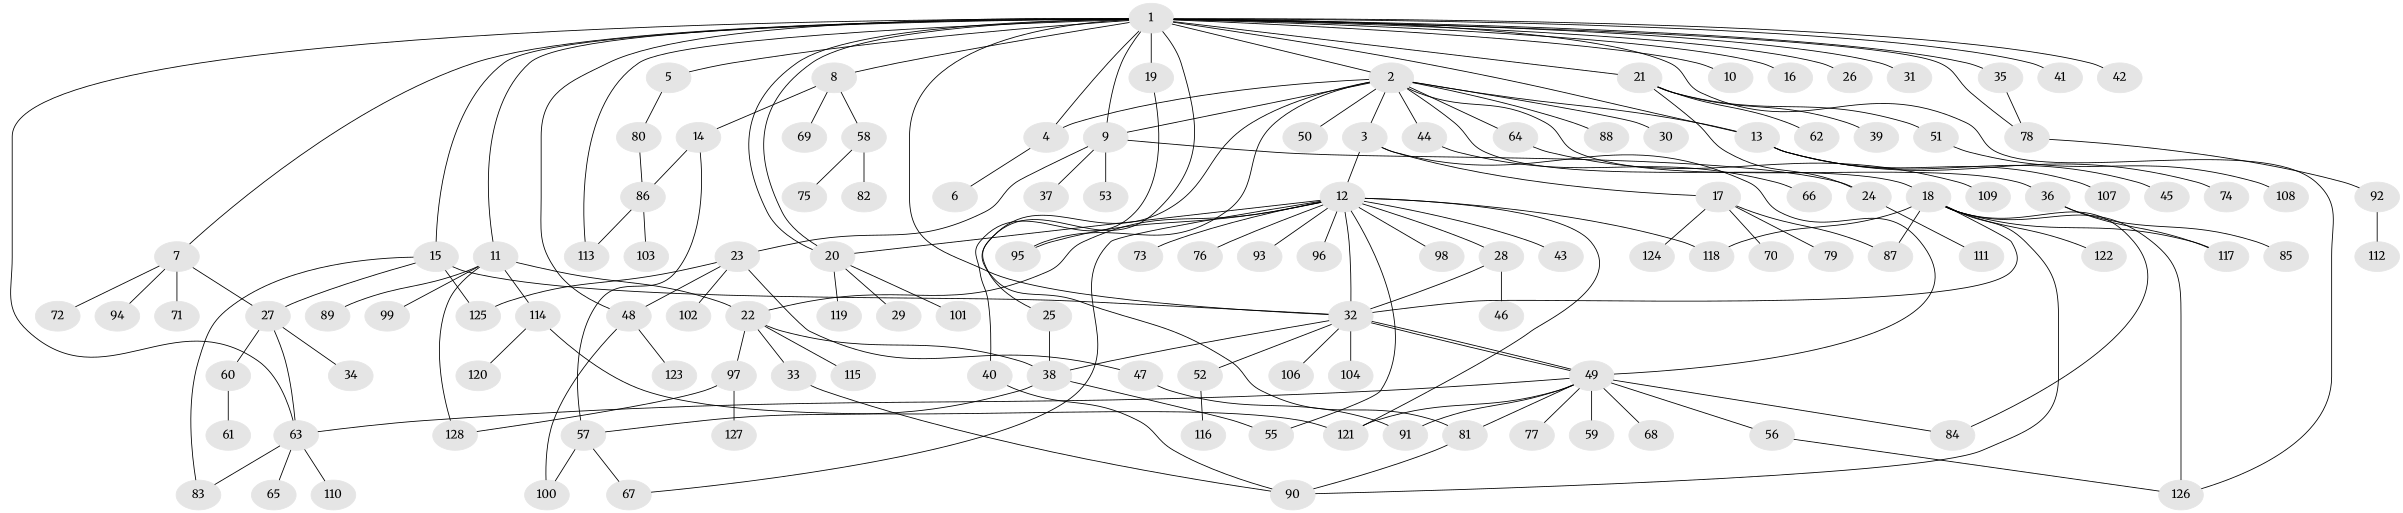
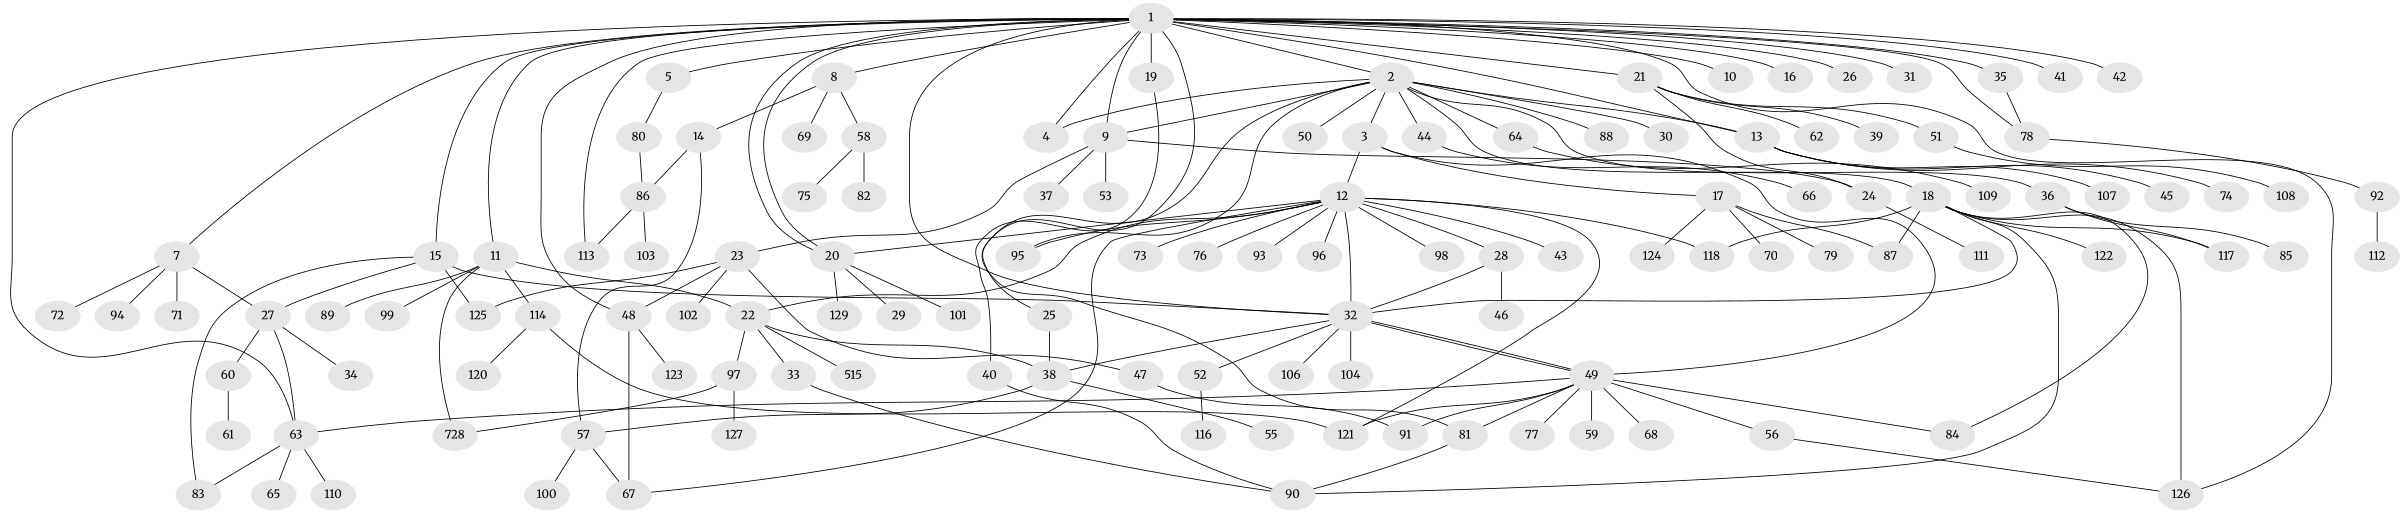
(955, 197) -> none
(839, 316) -> (839, 316)
(1395, 346) -> none
(853, 376) -> (853, 376)
(565, 397) -> (629, 402)
(455, 435) -> (455, 435)
